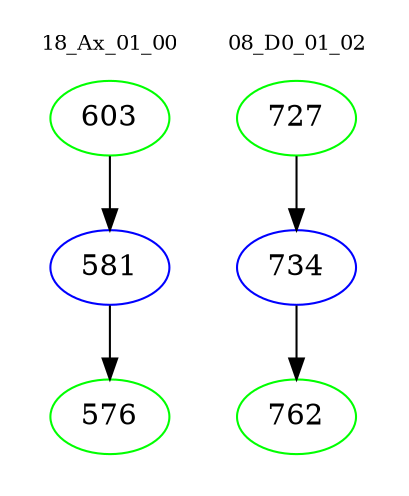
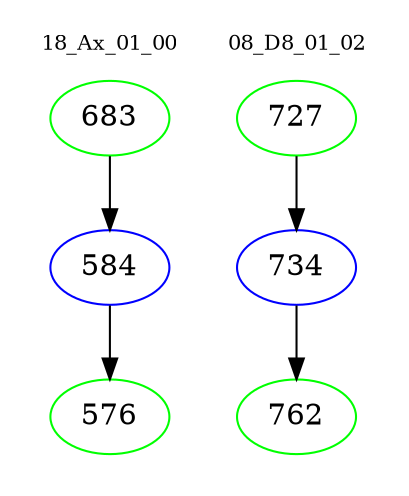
(298, 45) -> (298, 45)
(110, 118) -> (110, 118)
(110, 267) -> (110, 267)
